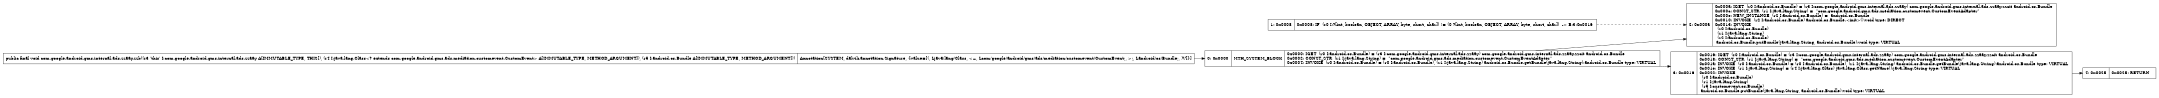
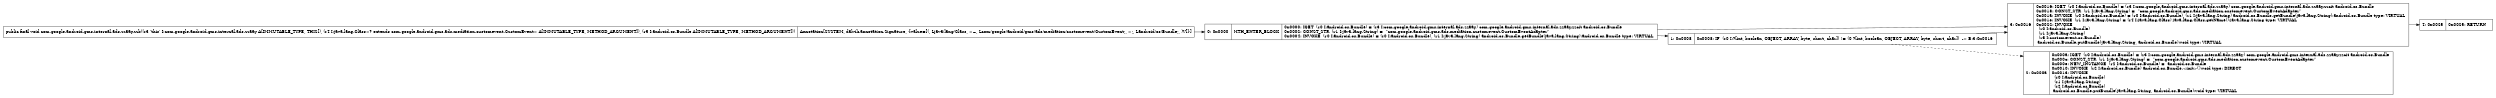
none -> (1990, 33)
(1610, 45) -> (1661, 36)
(1258, 58) -> (1257, 32)
